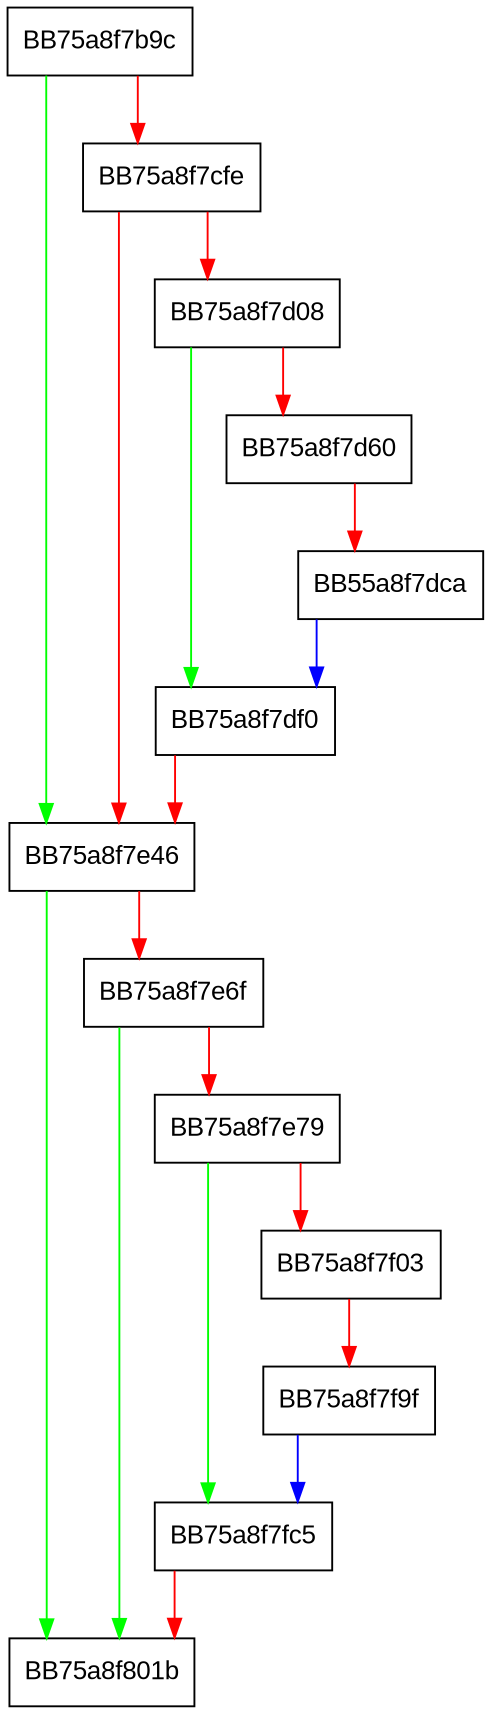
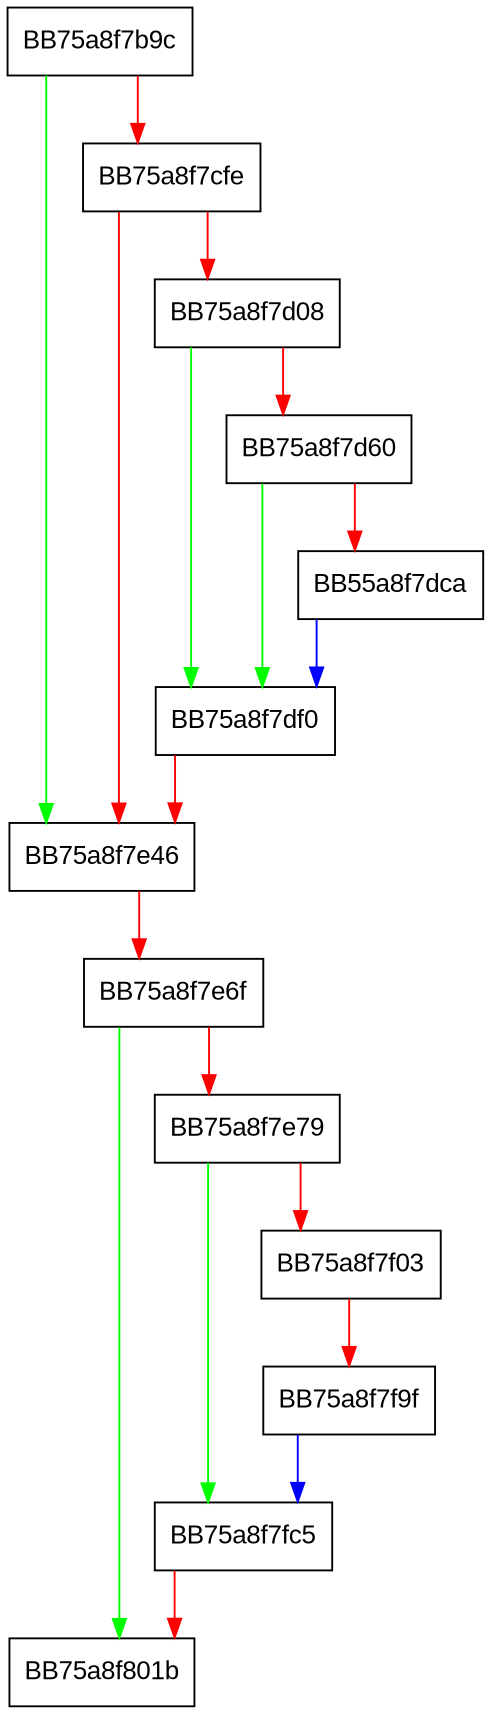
none -> (262, 576)
(47, 1255) -> none
